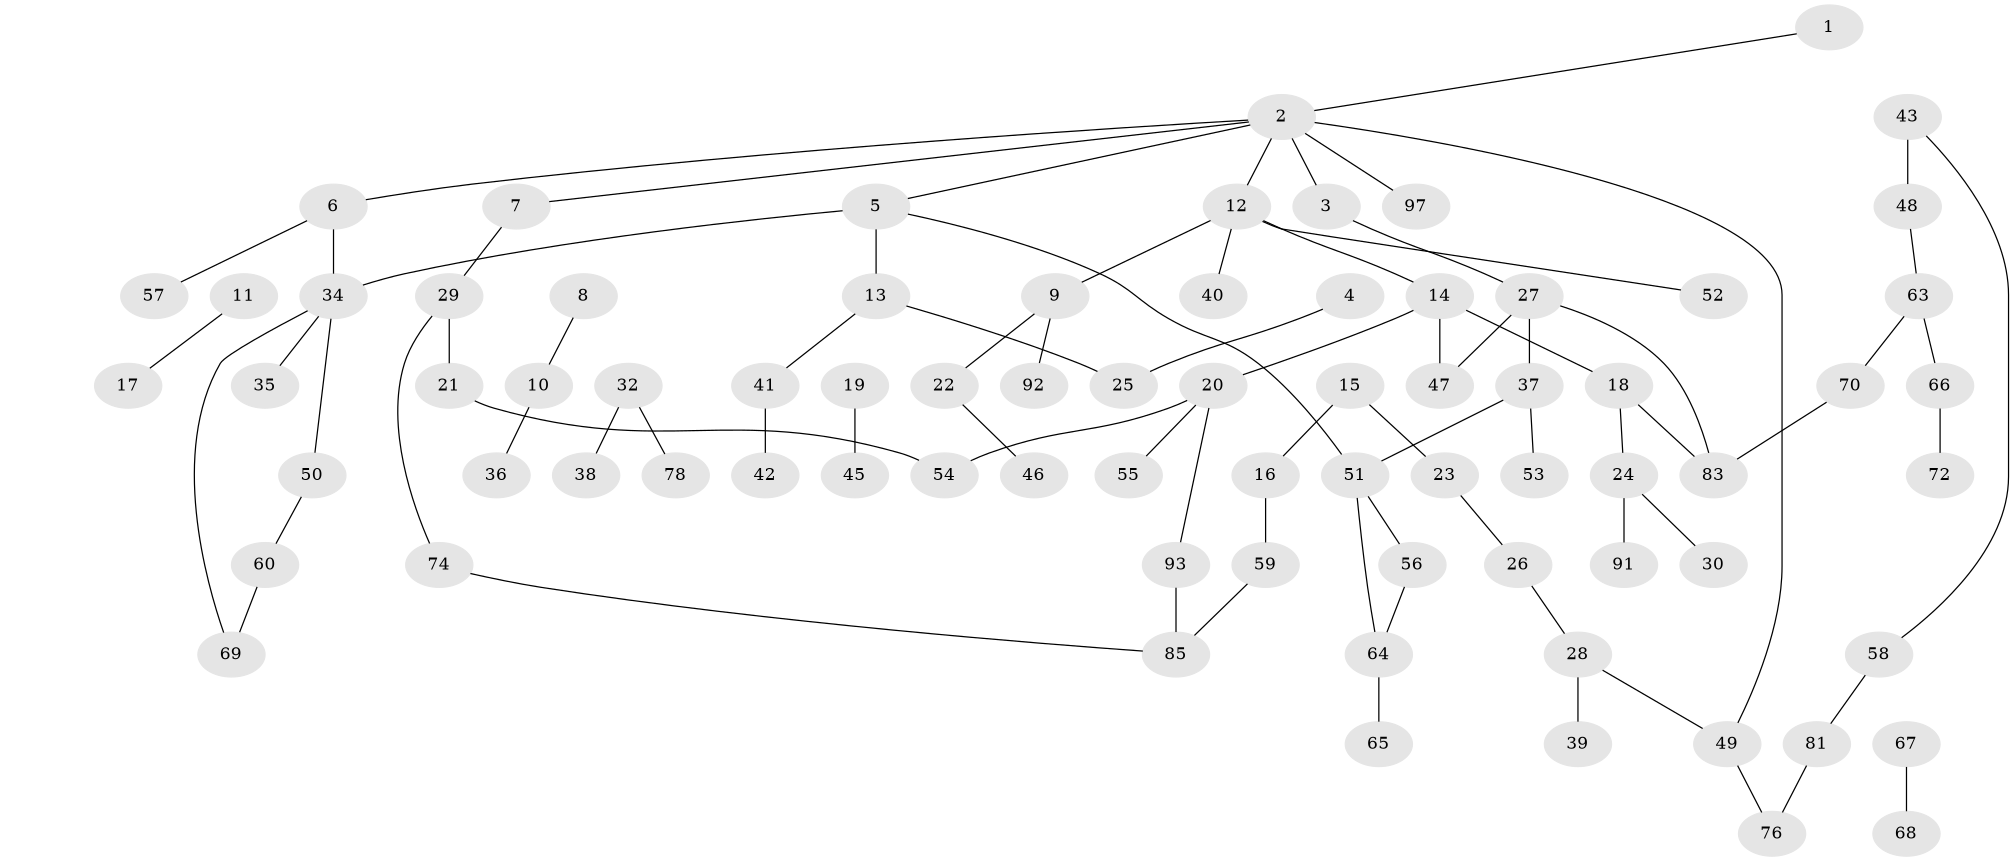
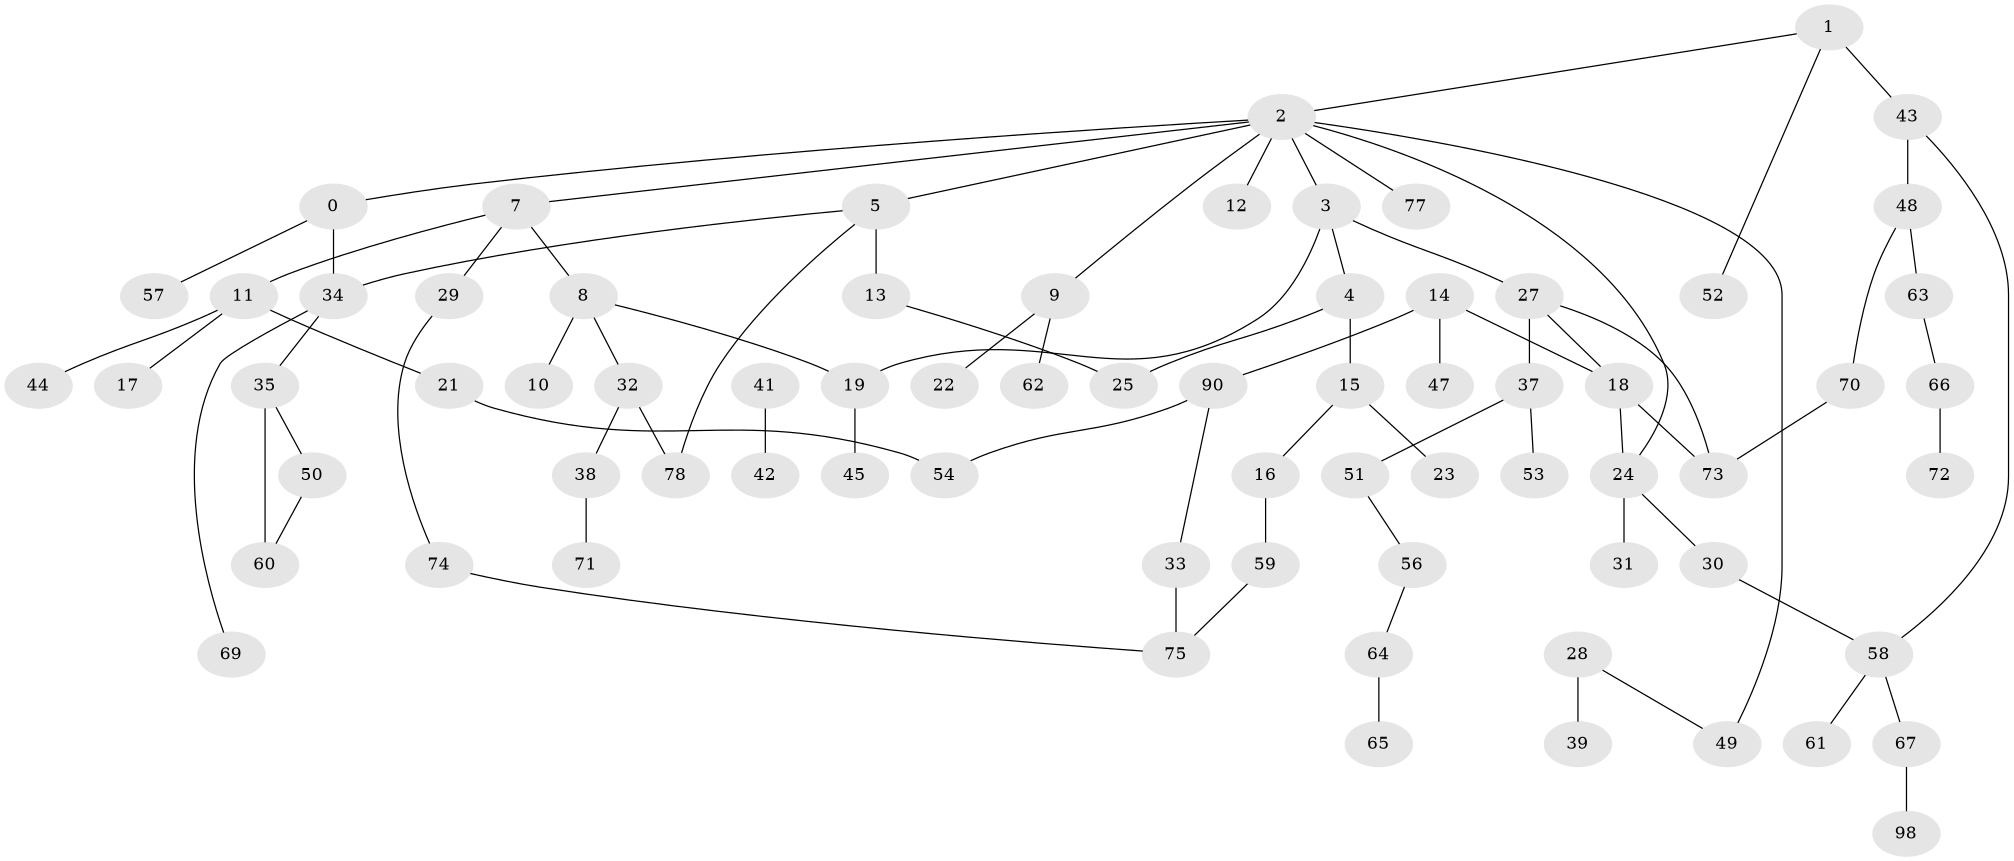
none -> (1869, 72)
(334, 207) -> (334, 207)
(1416, 207) -> (1416, 207)
none -> (1556, 235)
none -> (377, 245)
(1146, 251) -> (1166, 205)
(1338, 251) -> none
none -> (1338, 251)
none -> (553, 255)
(1471, 258) -> (1771, 162)
(1213, 296) -> none
(1144, 302) -> (750, 325)
none -> (723, 334)
(449, 341) -> (345, 343)
none -> (606, 341)
(821, 341) -> none
(1485, 341) -> (1574, 341)
(1885, 341) -> (1868, 294)
none -> (1350, 344)
none -> (1127, 359)
none -> (39, 386)
(323, 386) -> (289, 431)
(1034, 386) -> (1034, 386)
(1213, 386) -> (1213, 386)
(497, 475) -> none
(1034, 475) -> none
(1129, 475) -> none
(1714, 475) -> (1714, 475)
none -> (586, 565)
(1176, 565) -> (1176, 565)
(1365, 565) -> none
(1518, 565) -> none
(1624, 565) -> (1624, 565)
(248, 610) -> (265, 475)
none -> (1796, 610)
(1176, 655) -> (1176, 655)
none -> (1893, 699)
(1817, 744) -> (1817, 744)
(1772, 834) -> none
(1906, 834) -> (1906, 834)
